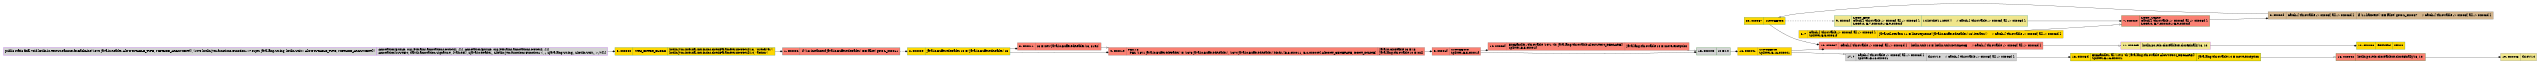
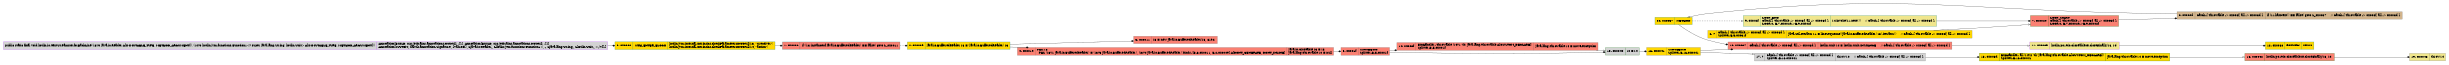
(1775, 21) -> (1683, 21)
(1104, 48) -> none
